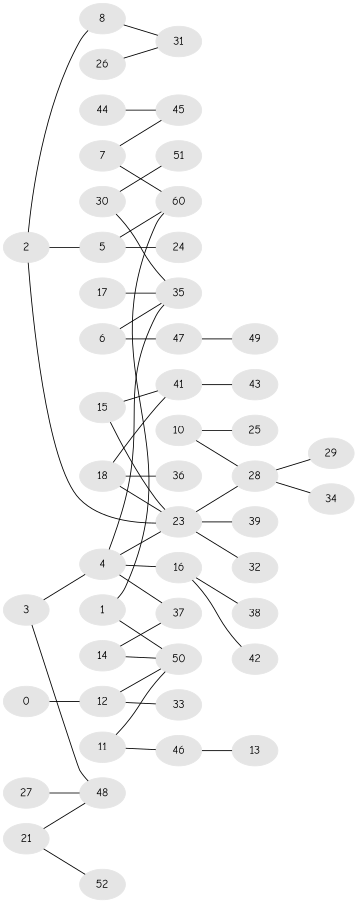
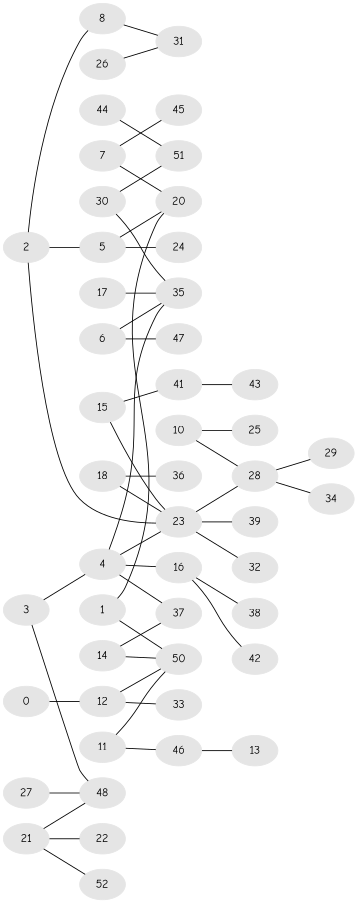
(141, 110) -> (135, 130)
(179, 202) -> (179, 202)
(255, 339) -> none
(128, 442) -> none
none -> (103, 839)
